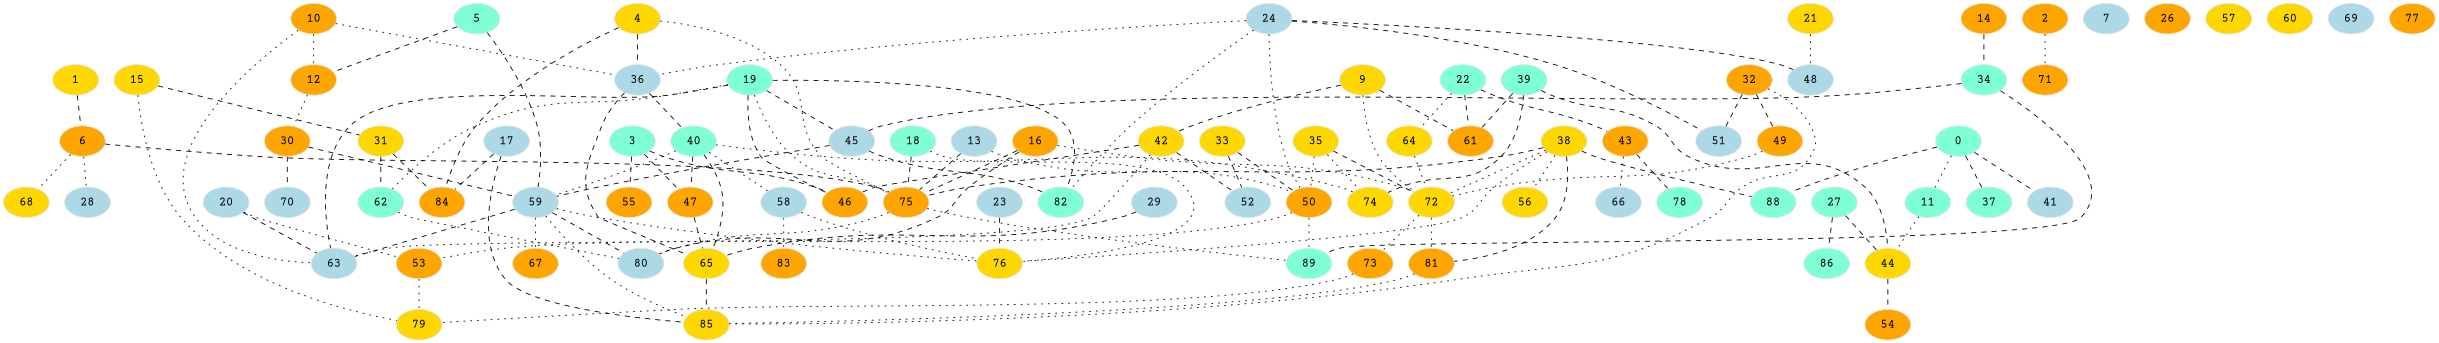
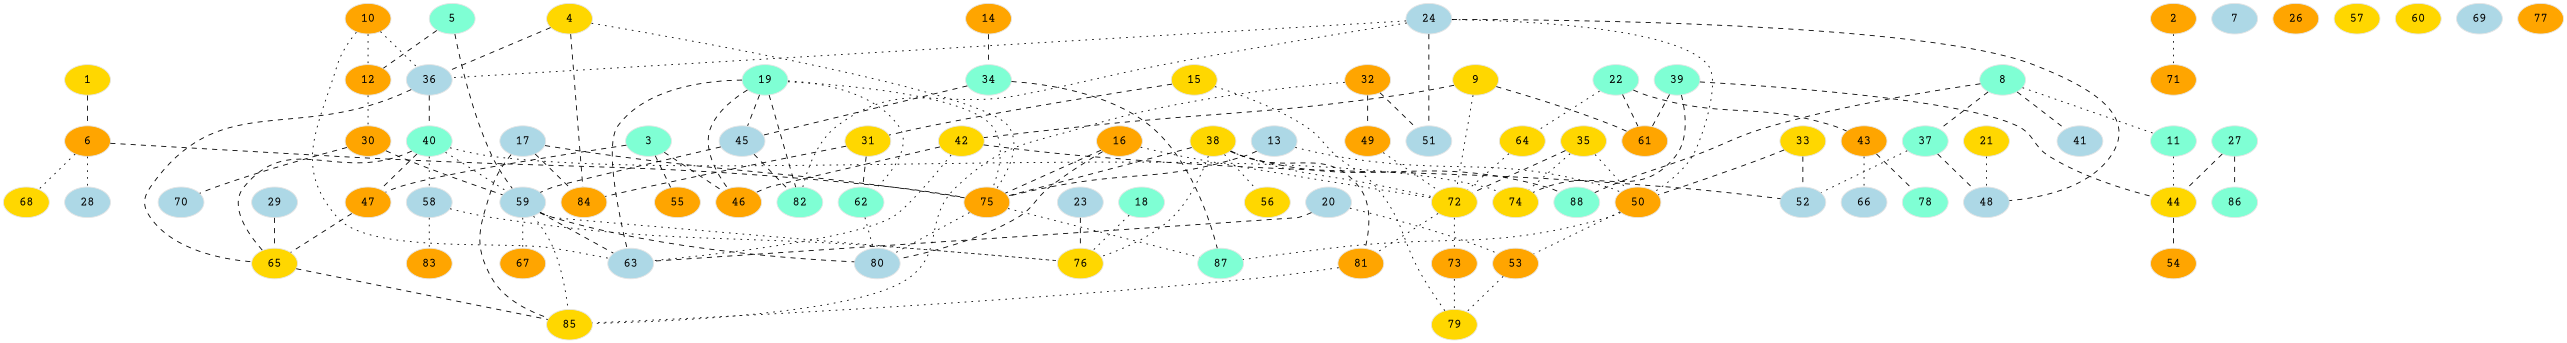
(1958, 141) -> (2003, 80)
none -> (1871, 169)
(910, 172) -> (755, 172)
none -> (1956, 172)
(1309, 264) -> (1221, 264)
